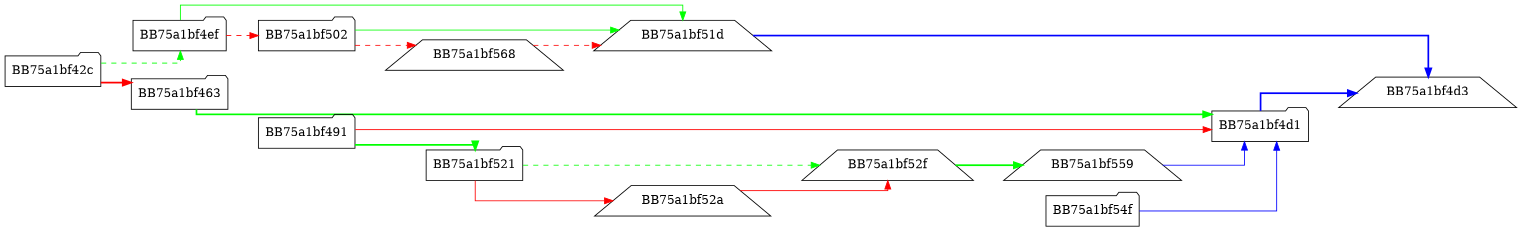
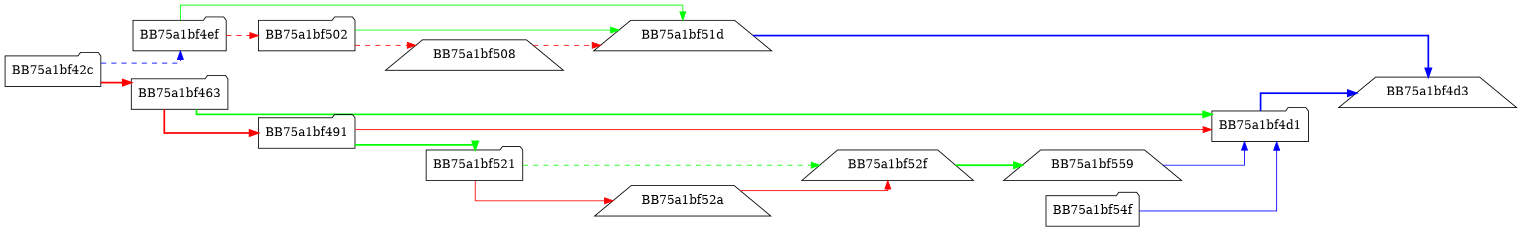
(474, 55) -> (474, 55)
(143, 63) -> (143, 63)
none -> (195, 133)
